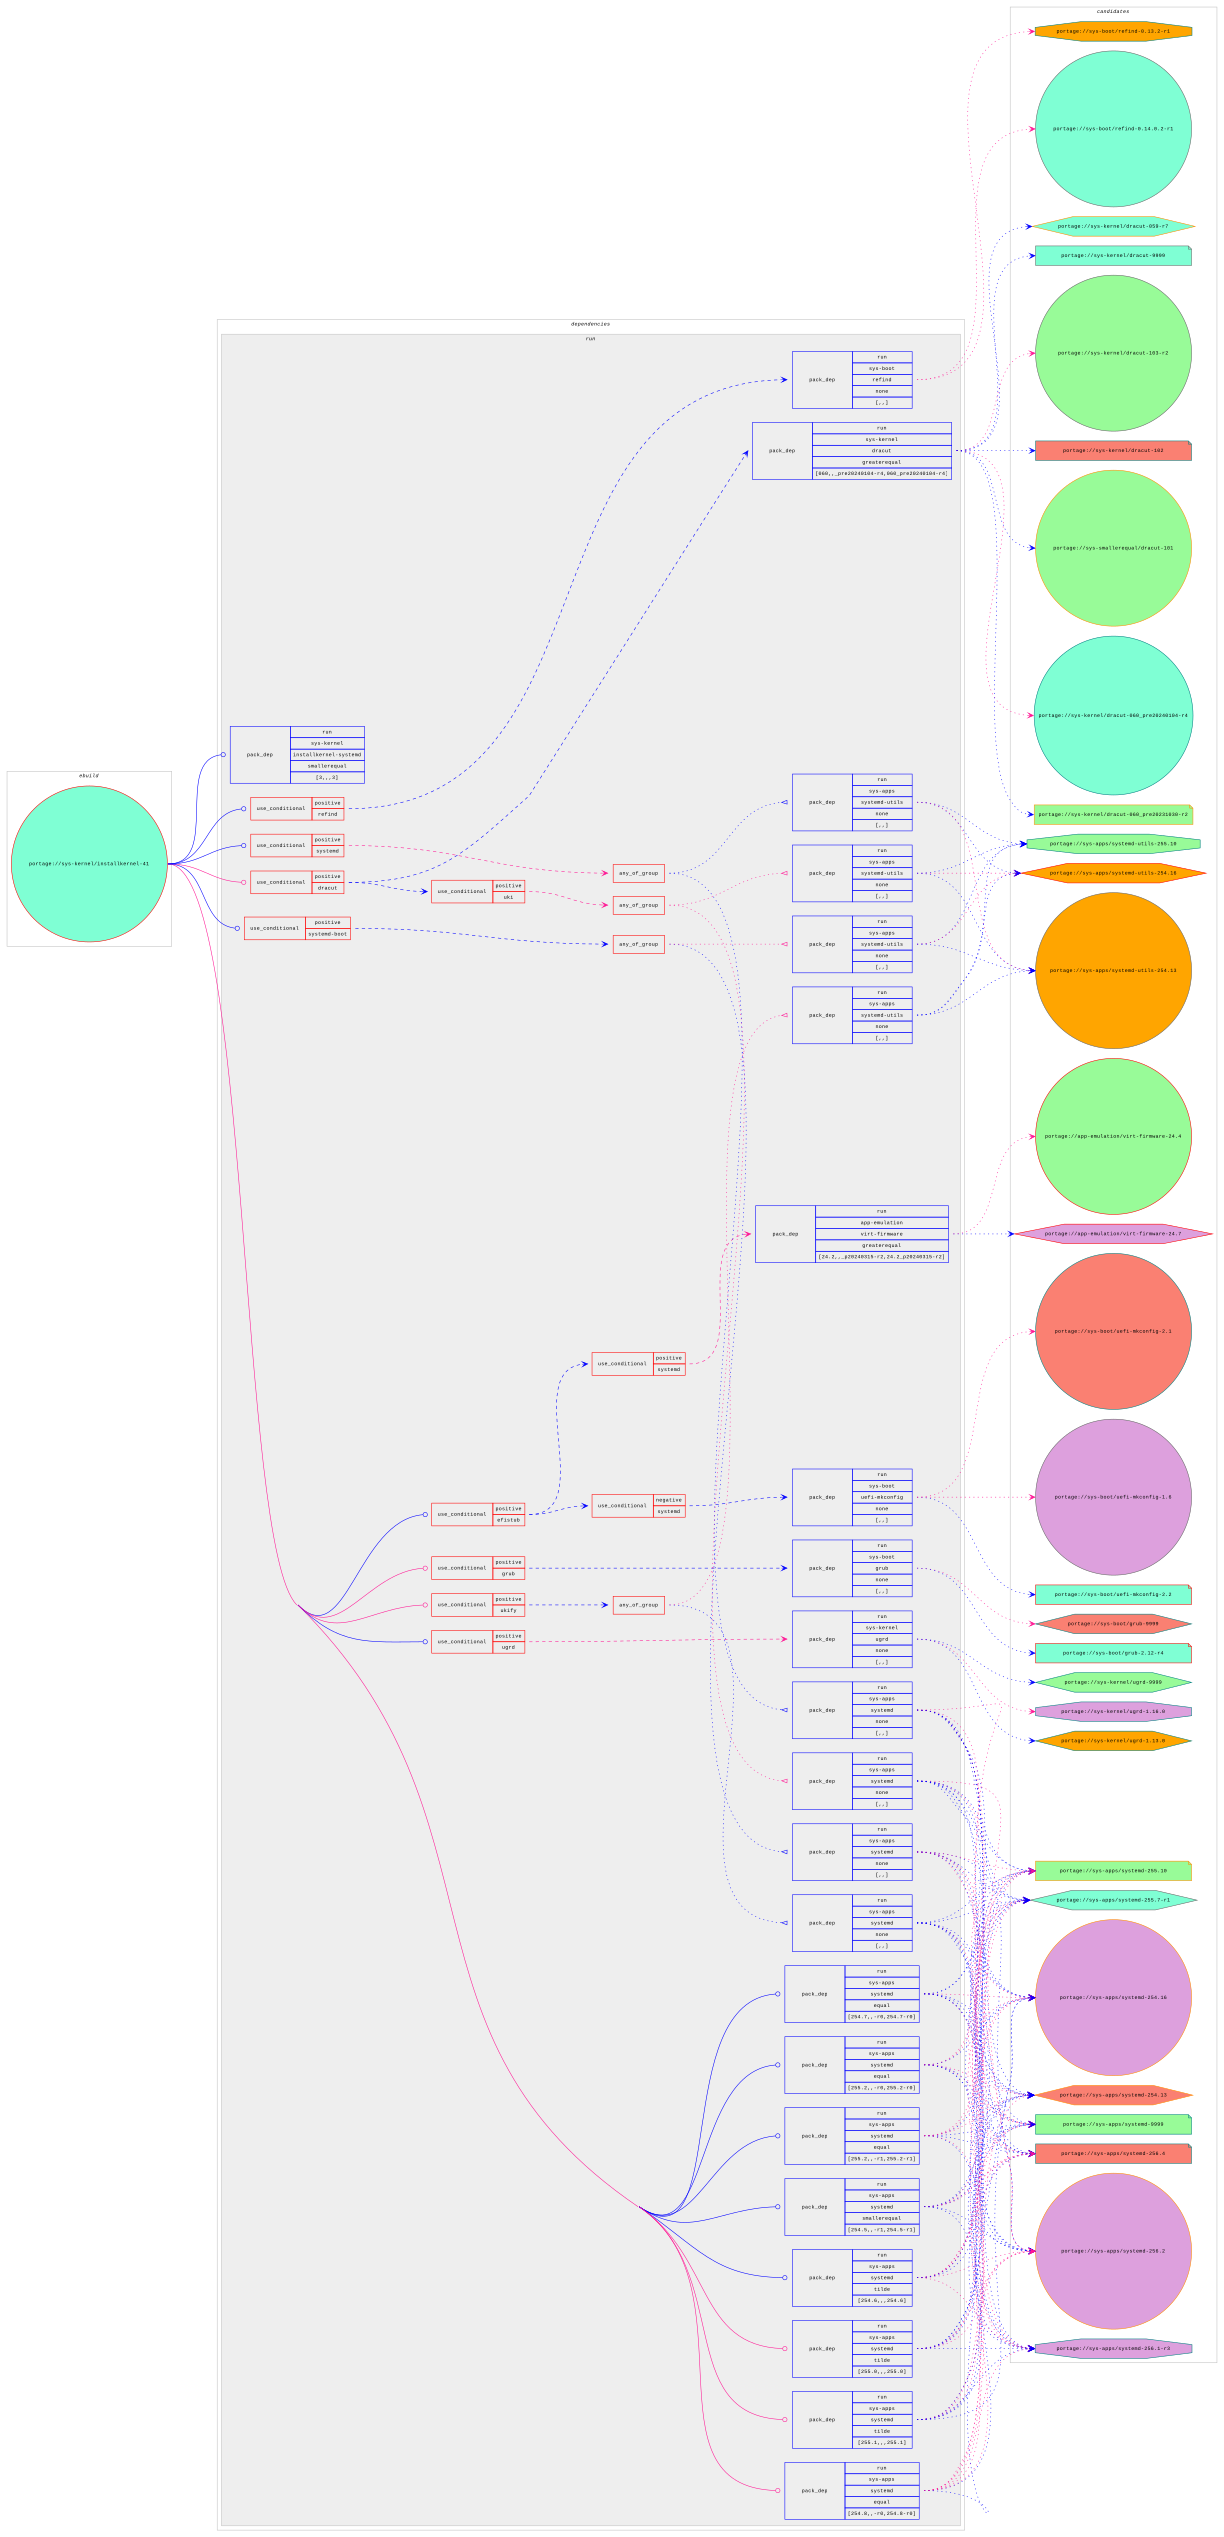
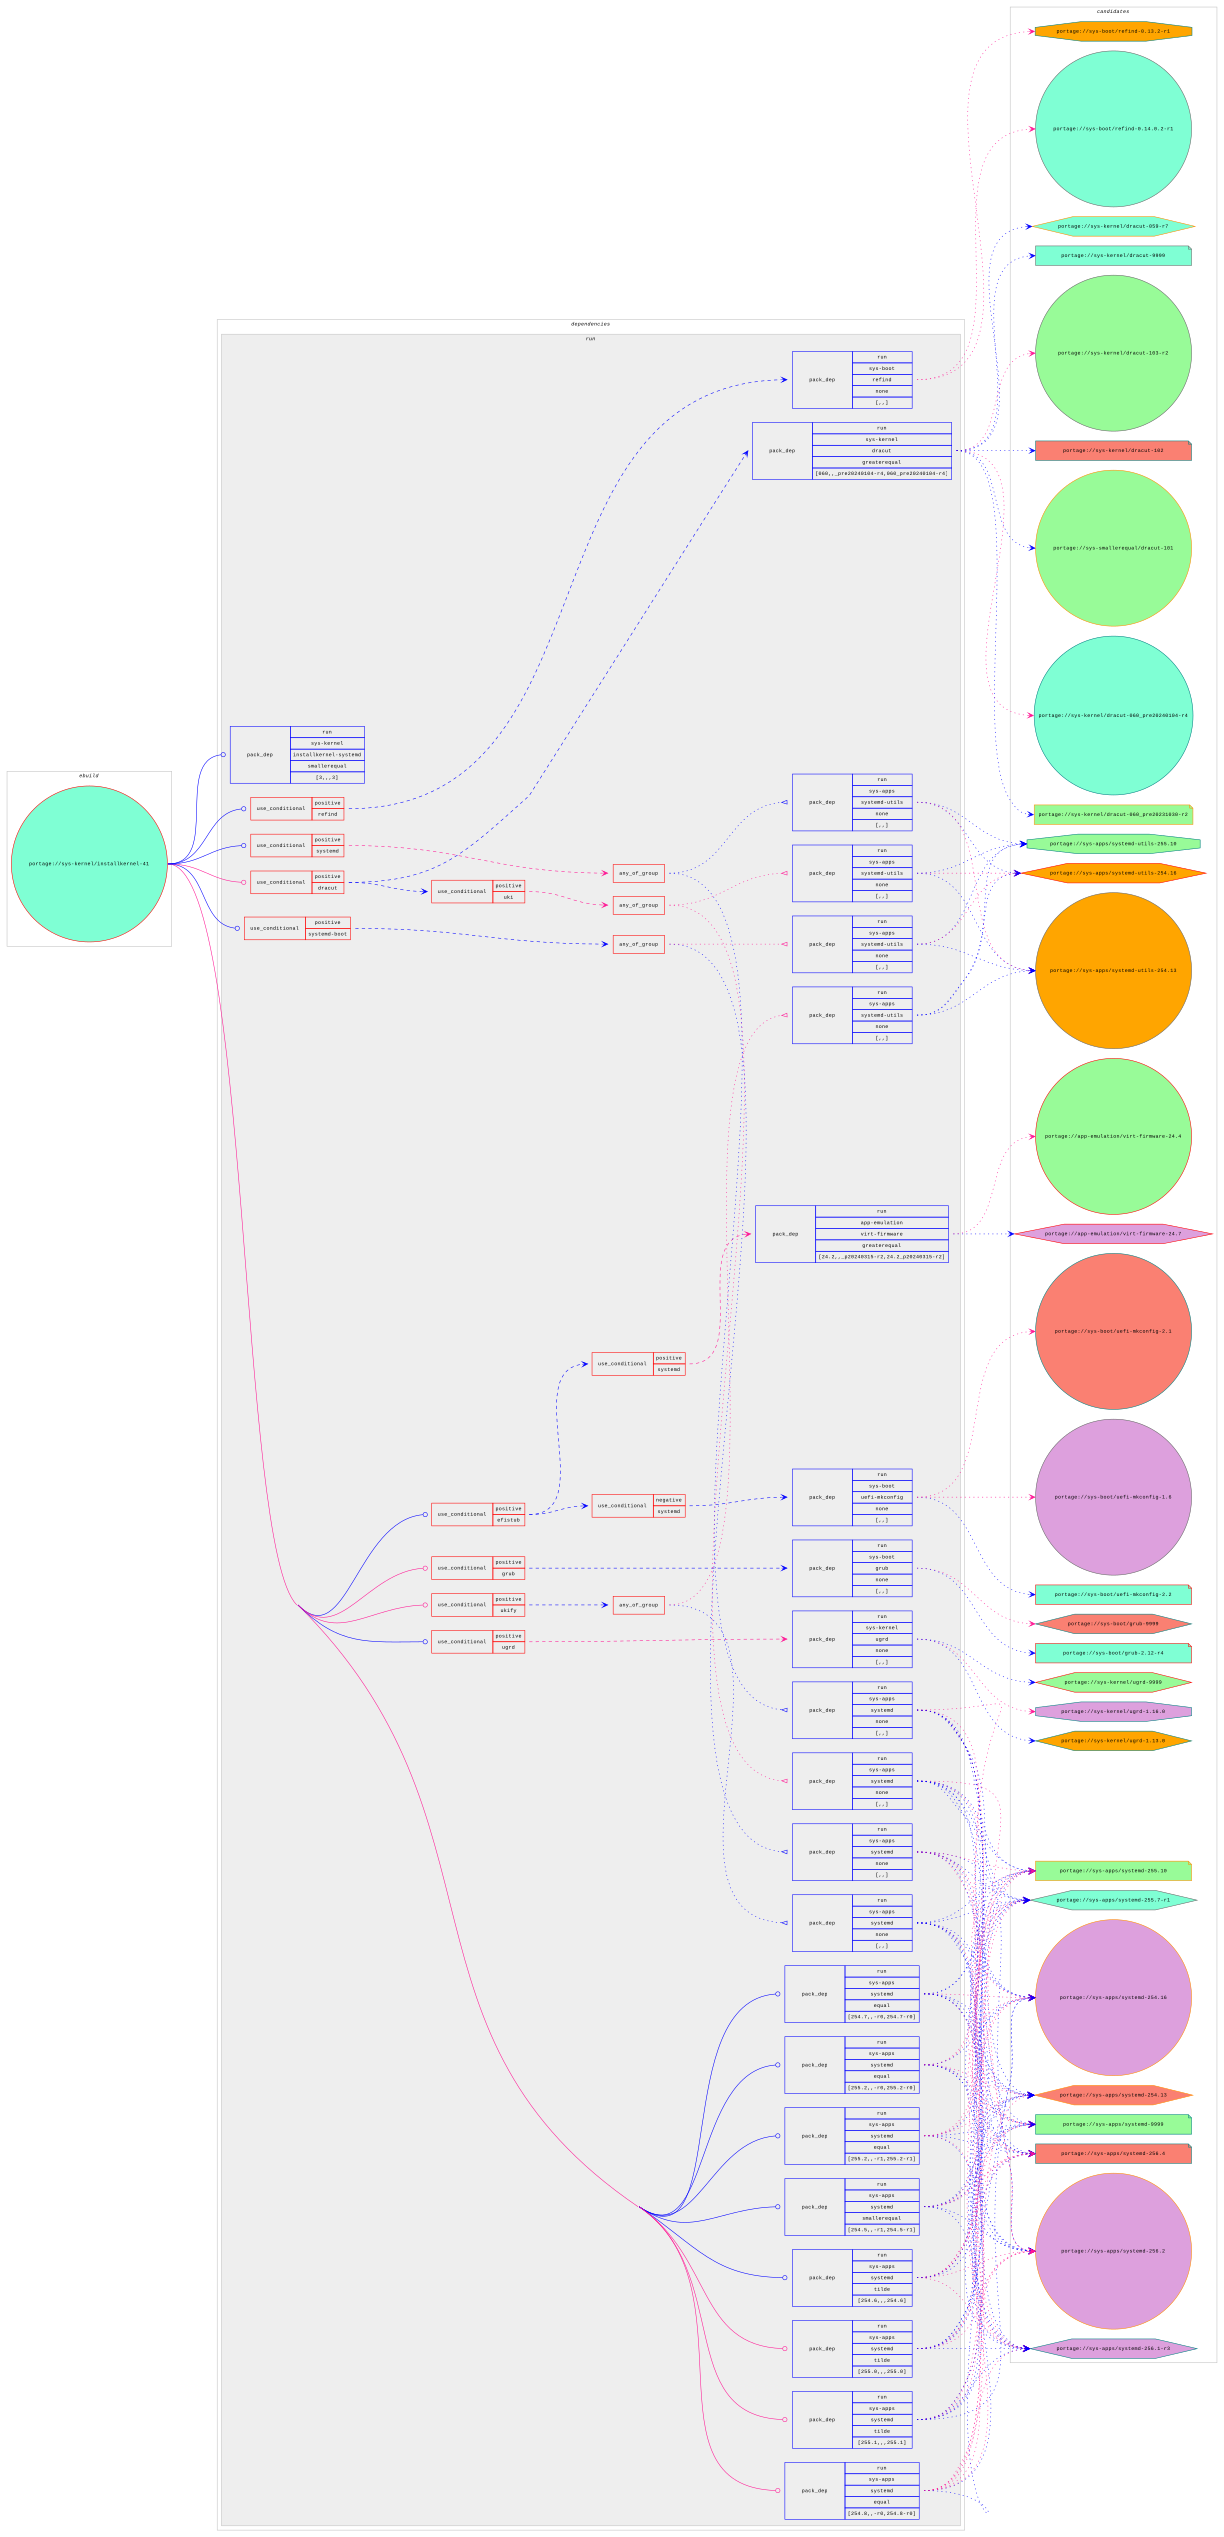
(1114, 1682) -> (1114, 1682)
(1114, 2349) -> (1114, 2349)
